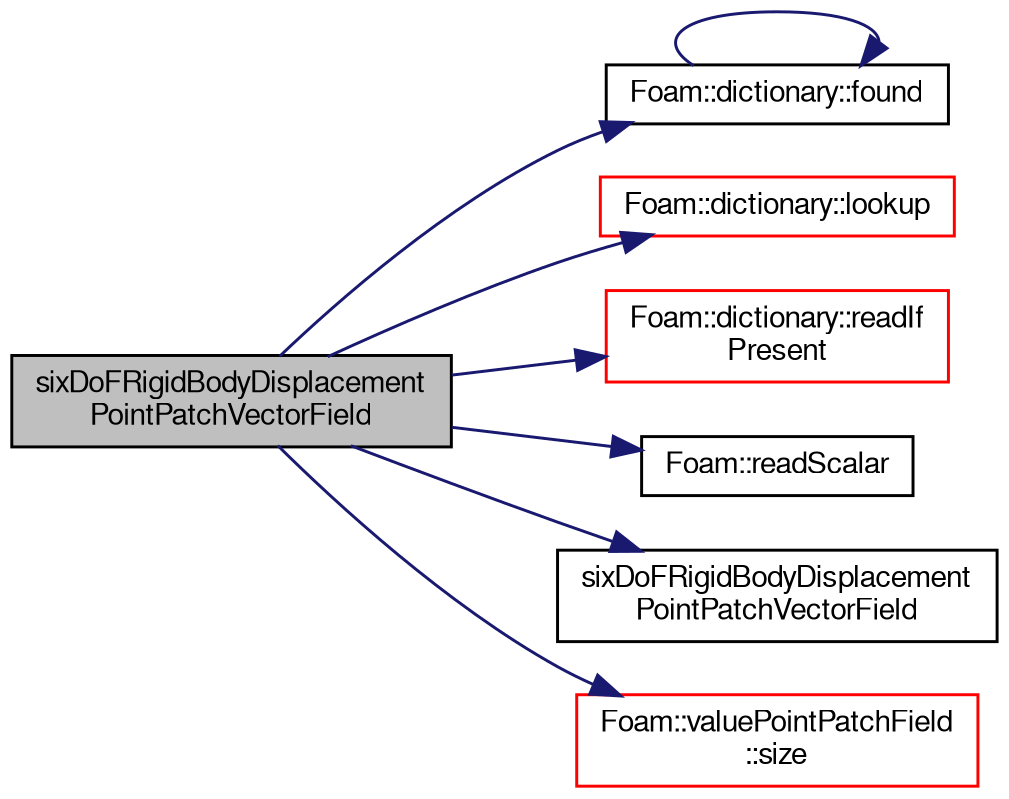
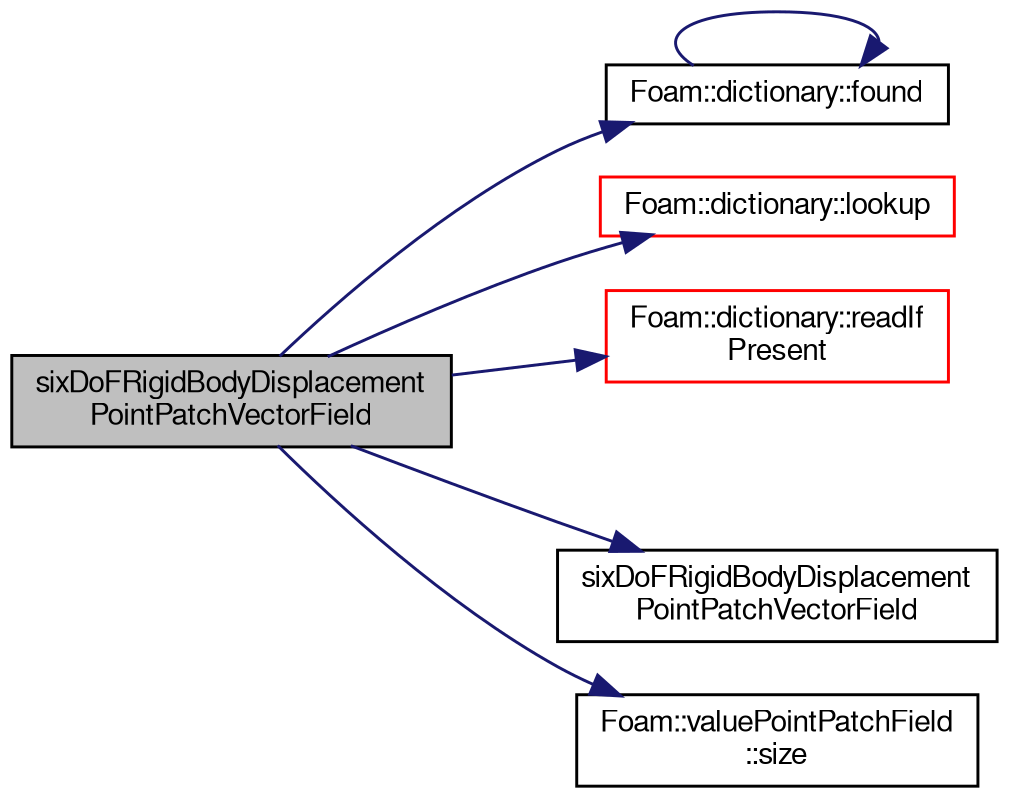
(777, 466) -> none
(777, 740) -> (777, 740)
